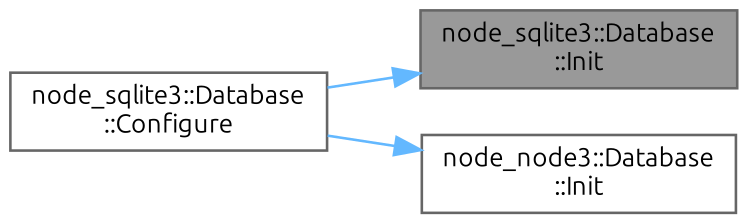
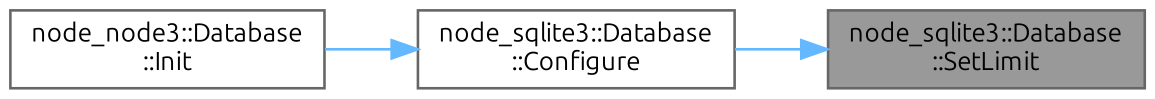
(579, 49) -> (986, 49)
(361, 141) -> (358, 49)
